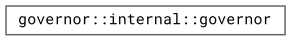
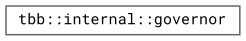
(146, 20) -> (123, 20)
